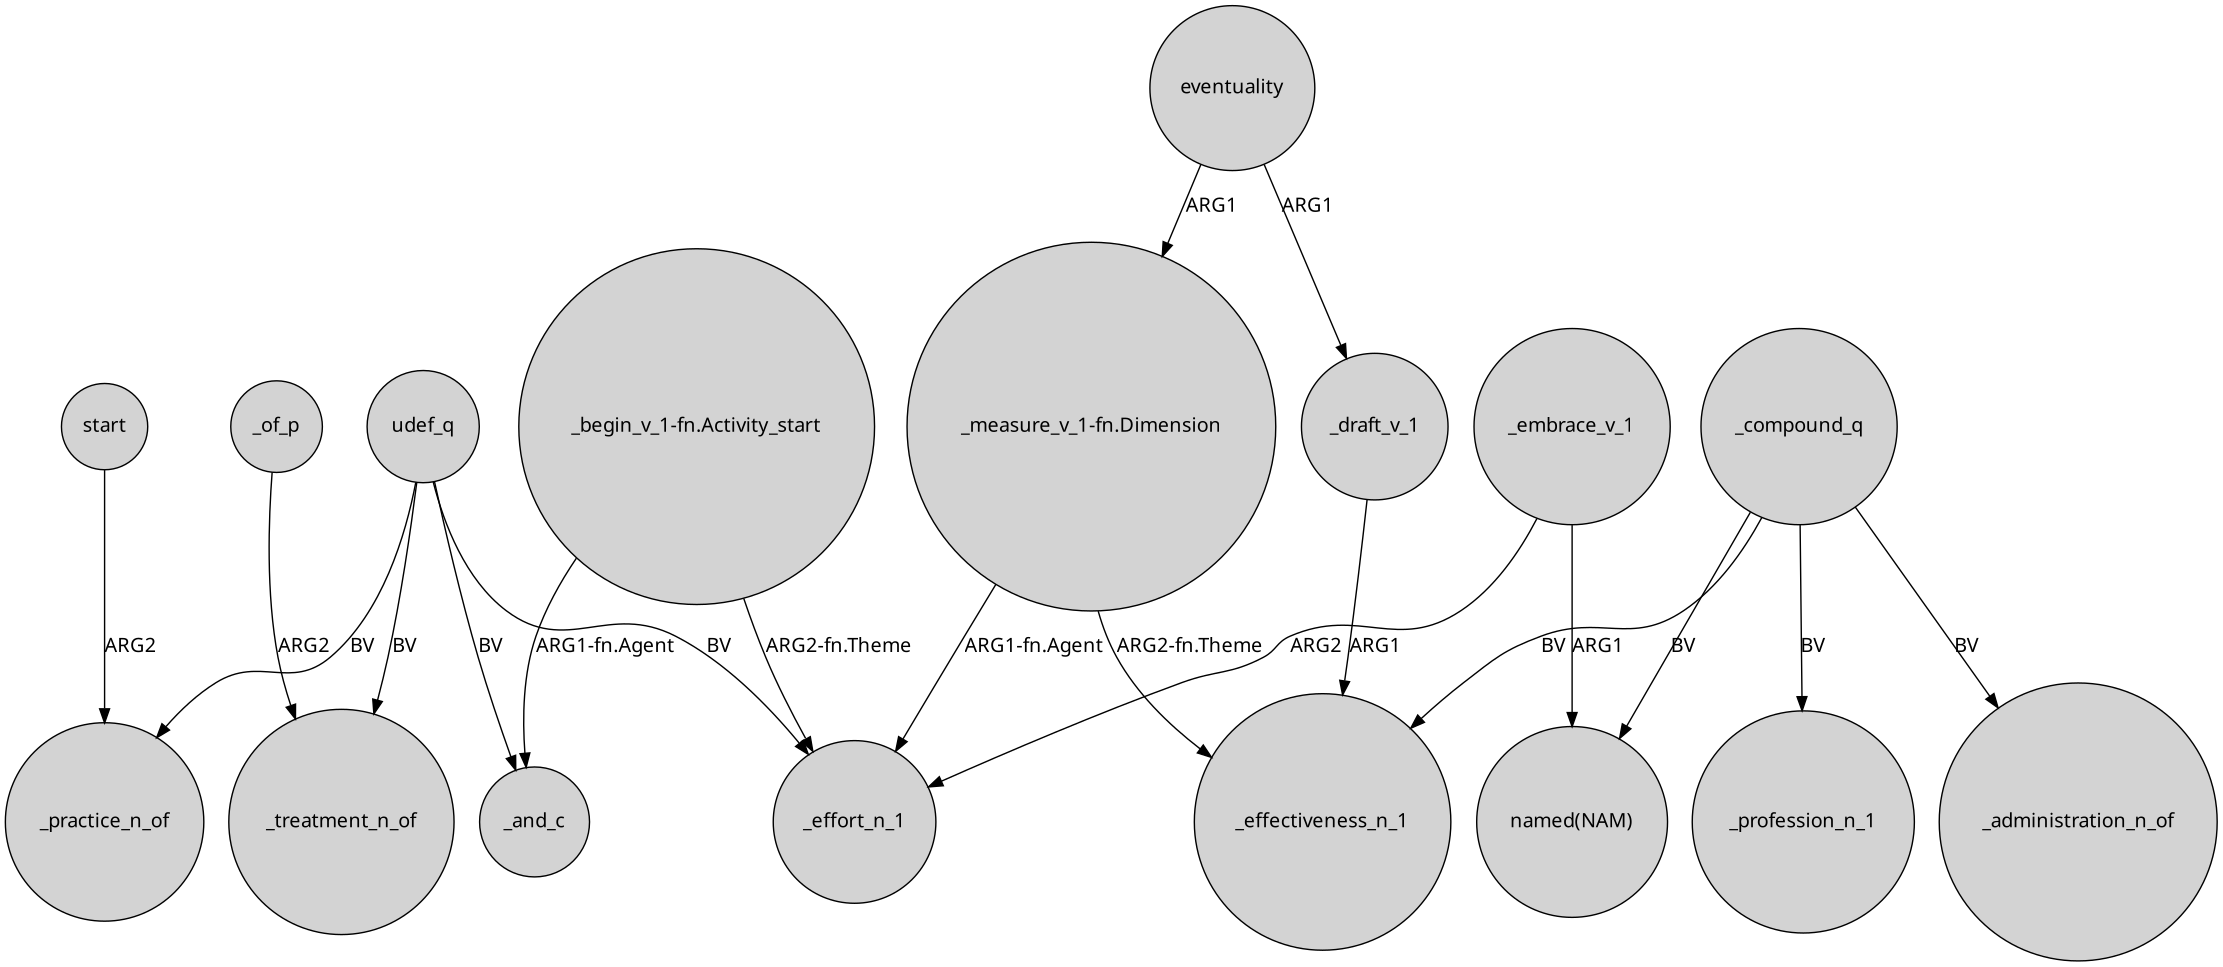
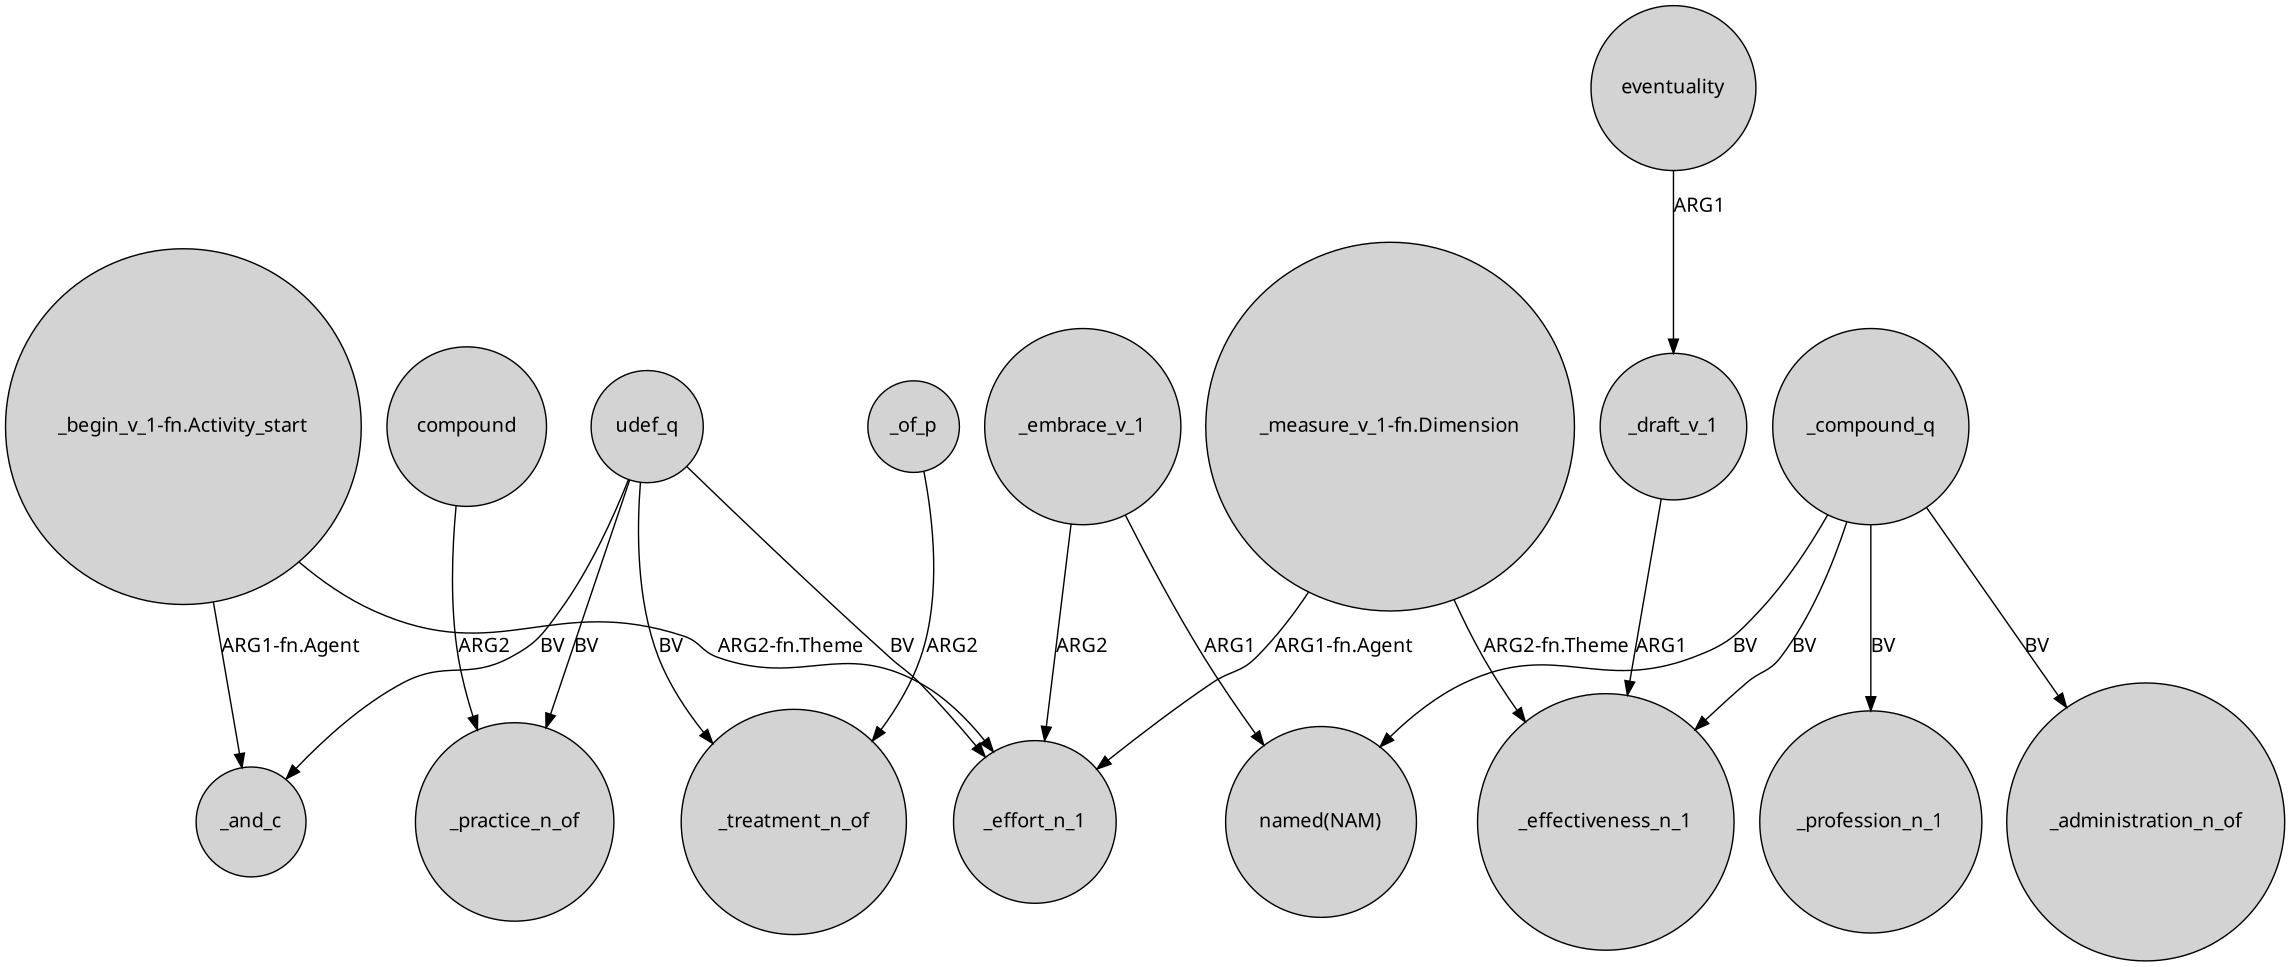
(1184, 204) -> none
(105, 427) -> (467, 427)
